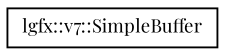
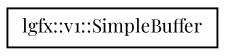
(112, 28) -> (112, 28)
